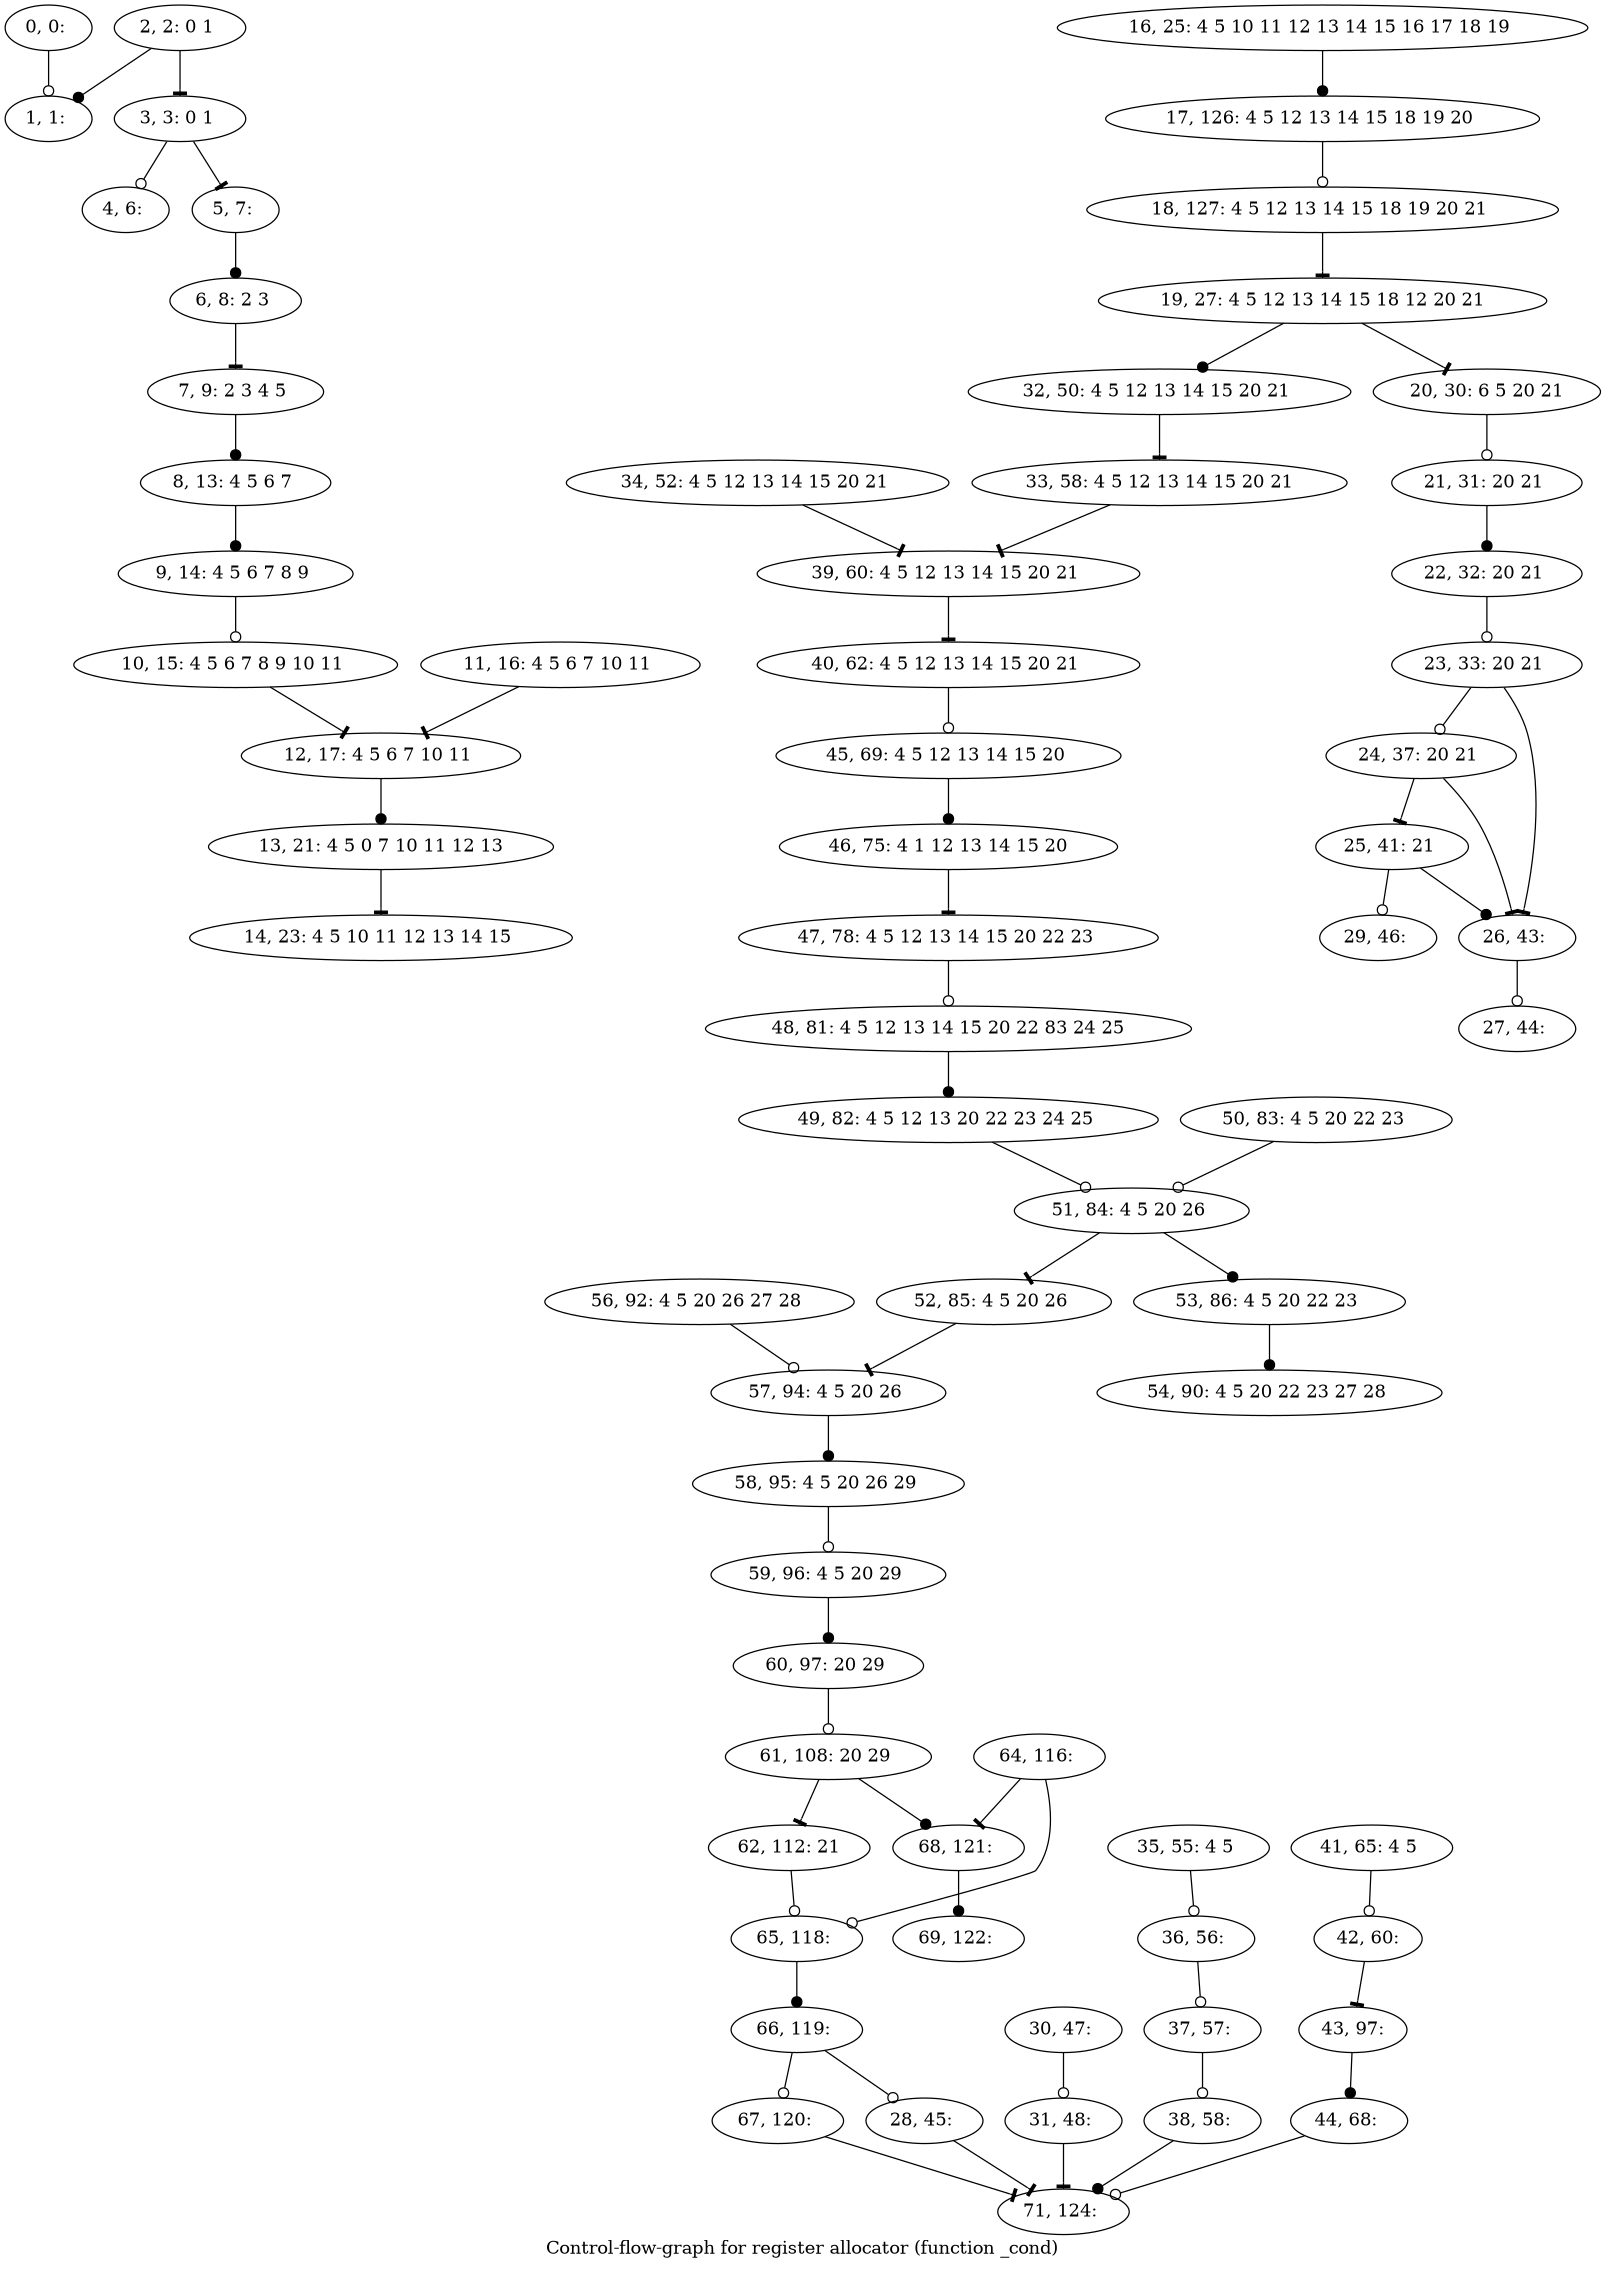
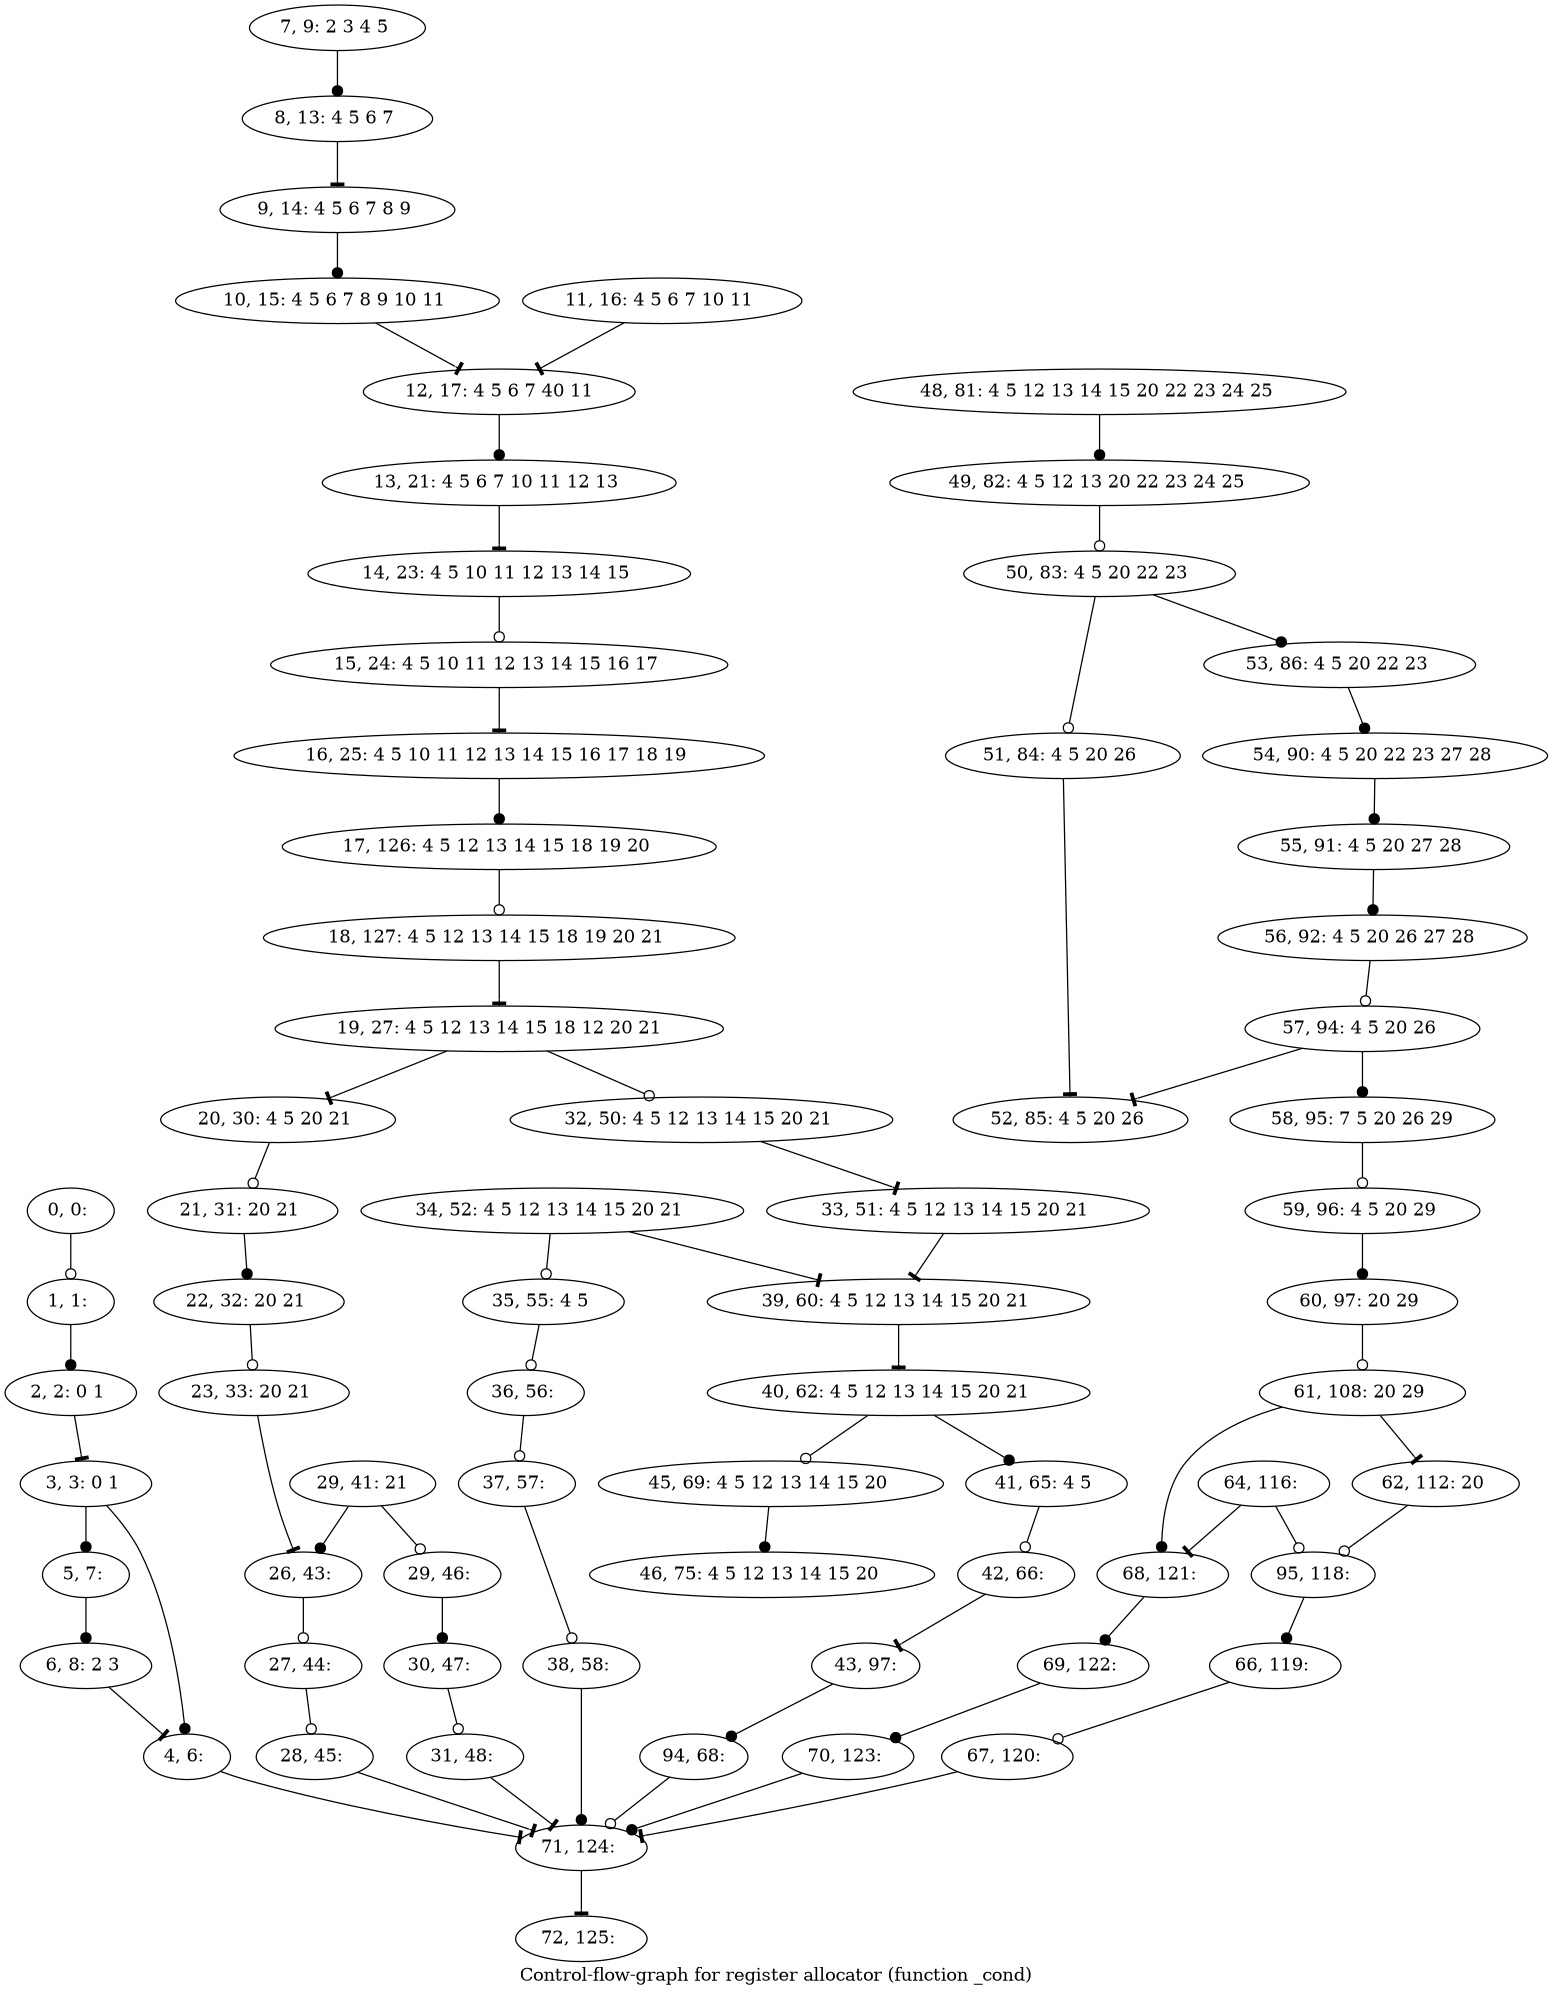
(117, 71) -> (71, 1342)
(155, 160) -> (162, 1608)
(206, 162) -> (86, 1524)
(236, 343) -> (135, 1710)
(1245, 344) -> (596, 1072)
(1487, 392) -> (278, 1120)
(1160, 483) -> (958, 1211)
(236, 523) -> (337, 161)
(236, 614) -> (337, 250)
none -> (499, 665)
(381, 756) -> (499, 392)
(1421, 756) -> none
(381, 847) -> (499, 483)
(948, 847) -> (762, 1575)
none -> (1374, 847)
(1392, 847) -> (363, 1484)
(948, 938) -> none
(948, 1029) -> (1100, 392)
(1037, 1164) -> (1100, 523)
none -> (548, 1251)
(1196, 1253) -> (1215, 618)
(914, 1346) -> (1220, 1073)
none -> (969, 1436)
(828, 1484) -> (1362, 1120)
none -> (442, 1615)
none -> (848, 1757)
none -> (367, 1809)
(789, 1848) -> (1436, 1484)
none -> (581, 1939)
(797, 1939) -> (1313, 1575)
(1368, 1939) -> (1016, 1575)
(857, 2073) -> (308, 1706)
(1349, 2121) -> (694, 1757)
